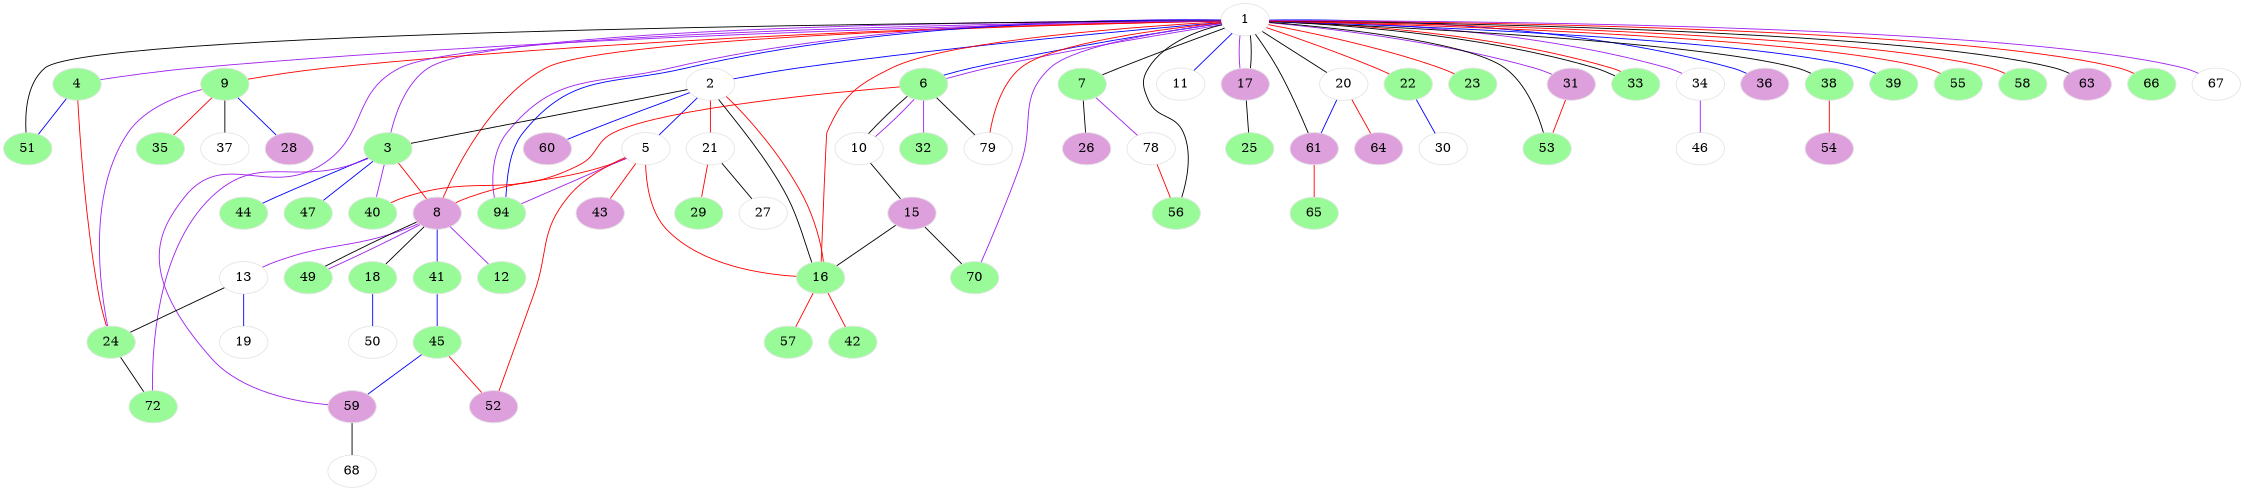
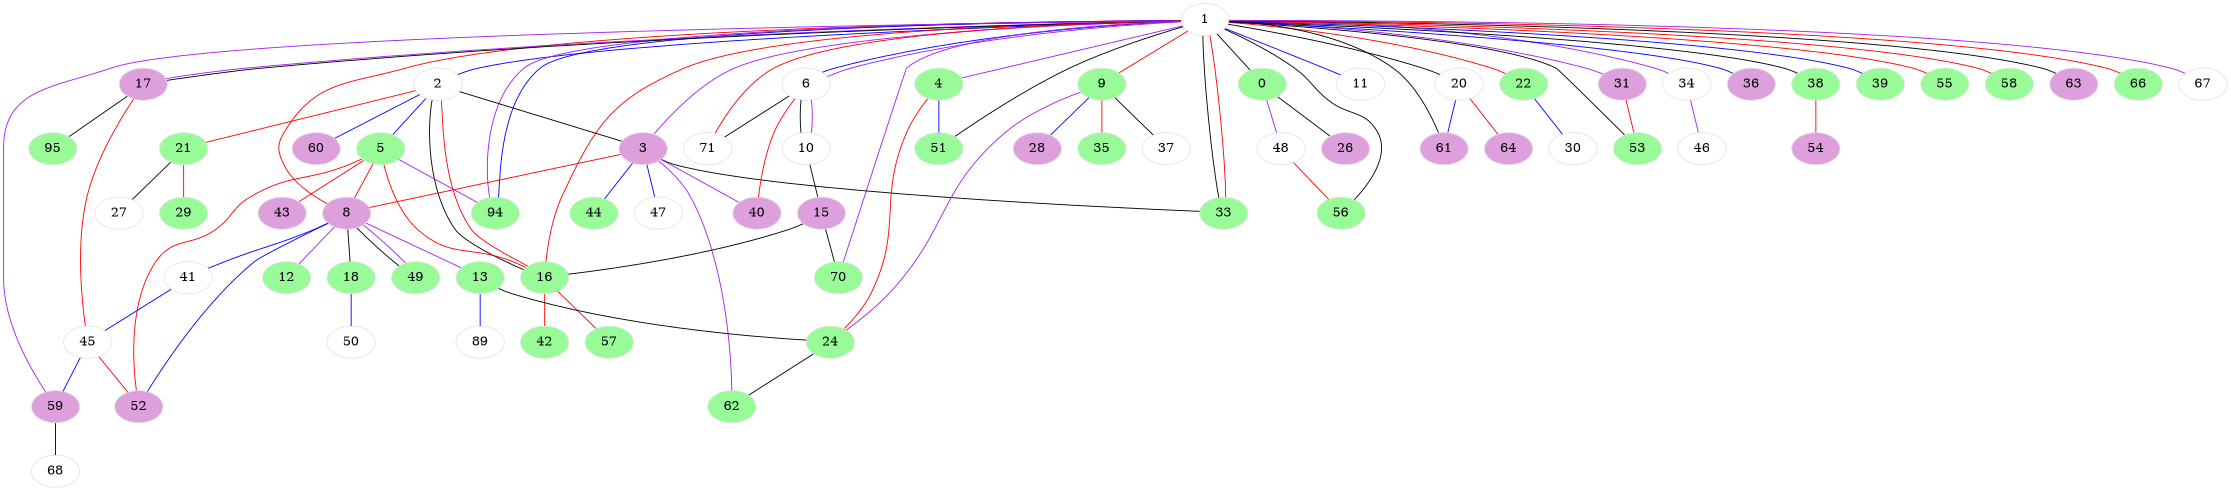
(924, 84) -> (806, 84)
(1082, 84) -> (1262, 84)
(1473, 84) -> none
(388, 149) -> (643, 149)
(646, 149) -> (381, 149)
(710, 149) -> (184, 149)
(924, 149) -> none
(988, 149) -> (708, 149)
(1151, 149) -> (1281, 149)
(1250, 149) -> (53, 149)
none -> (929, 196)
none -> (85, 207)
(308, 213) -> (658, 213)
(373, 213) -> (757, 213)
(1314, 213) -> none
(244, 278) -> (480, 278)
(437, 278) -> (188, 278)
none -> (223, 291)
(244, 342) -> (480, 342)
(437, 342) -> (88, 342)
(153, 407) -> (732, 407)
